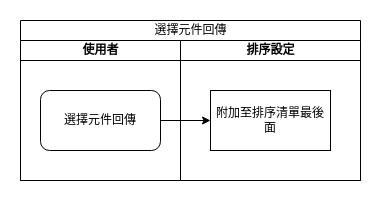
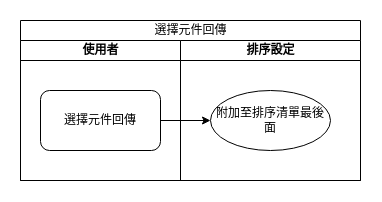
(271, 121) -> (271, 121)
